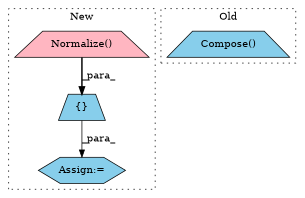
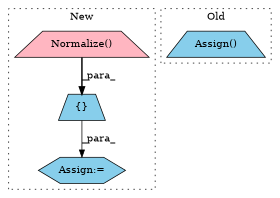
(228, 44) -> (216, 44)
